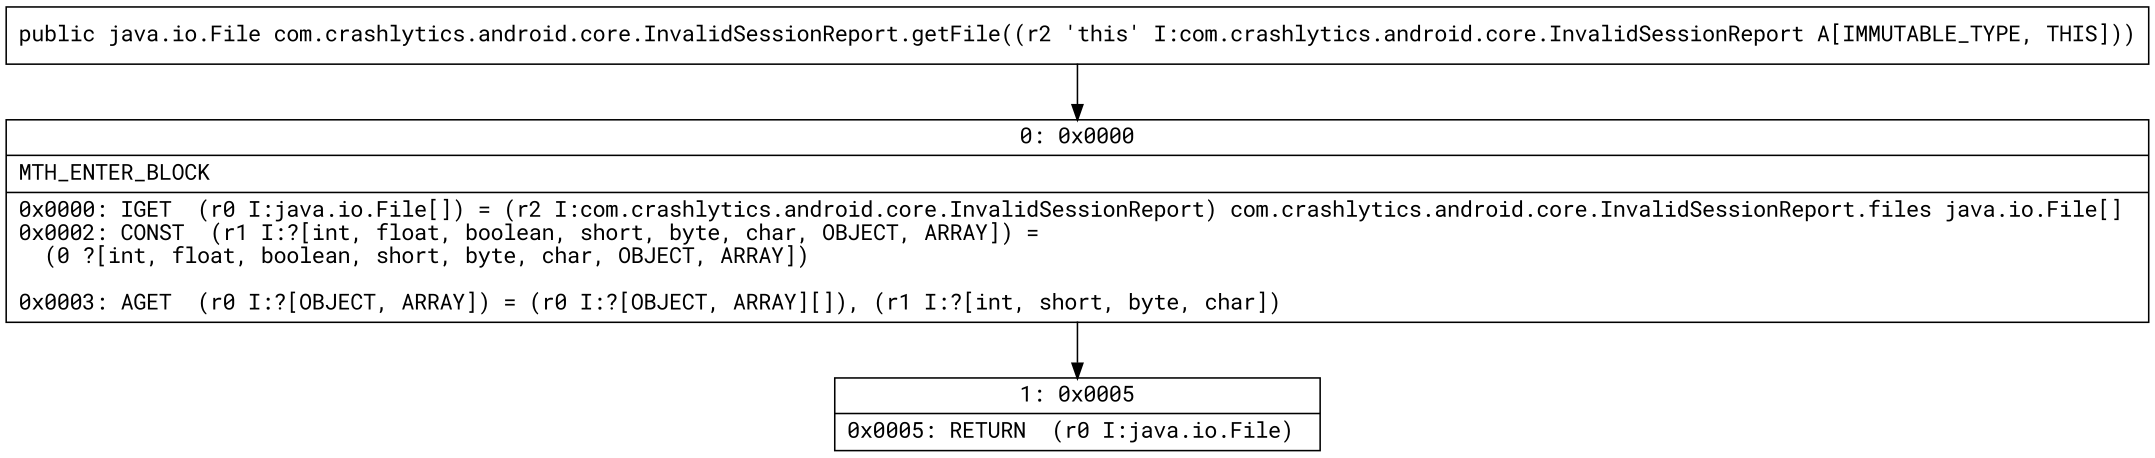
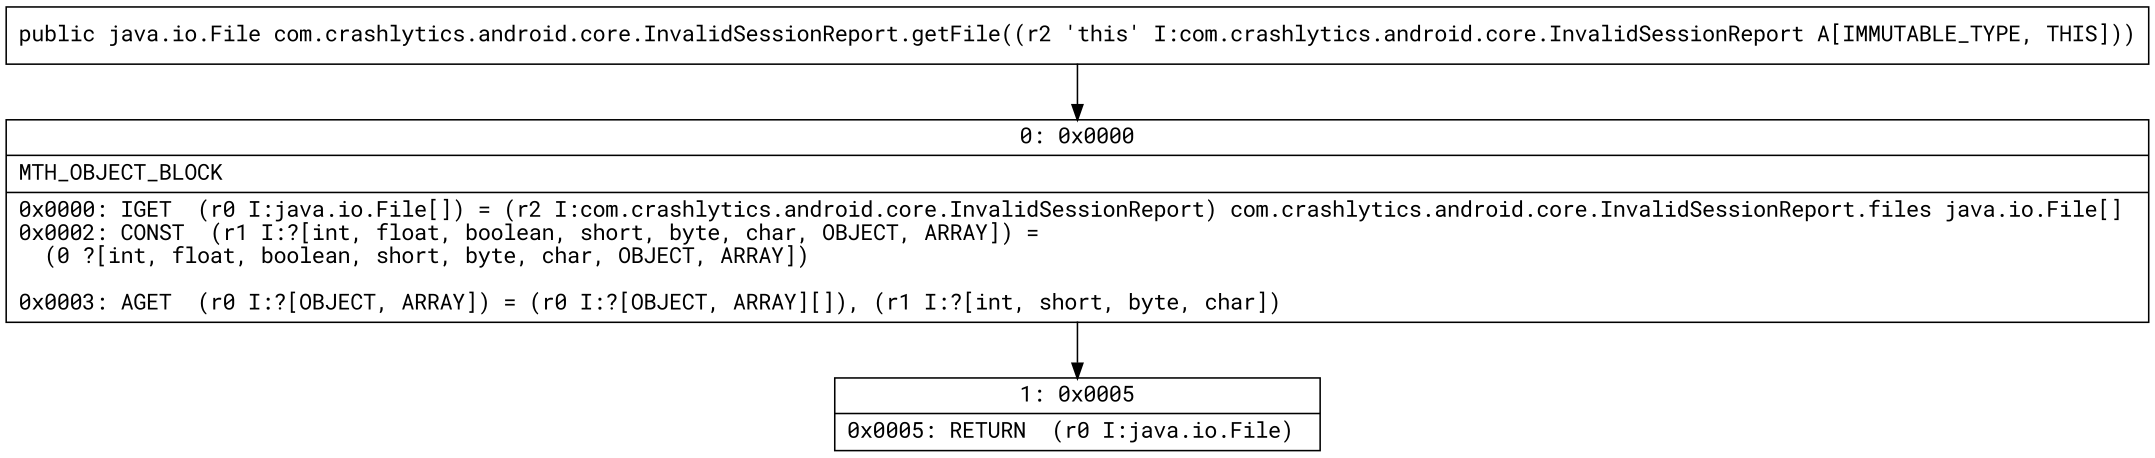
(114, 173) -> (121, 173)
